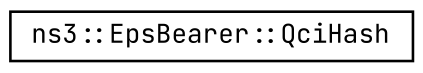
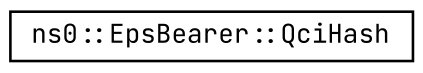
(212, 36) -> (212, 36)
